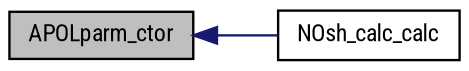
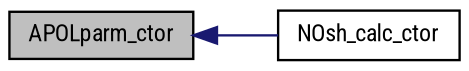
(369, 35) -> (369, 35)
